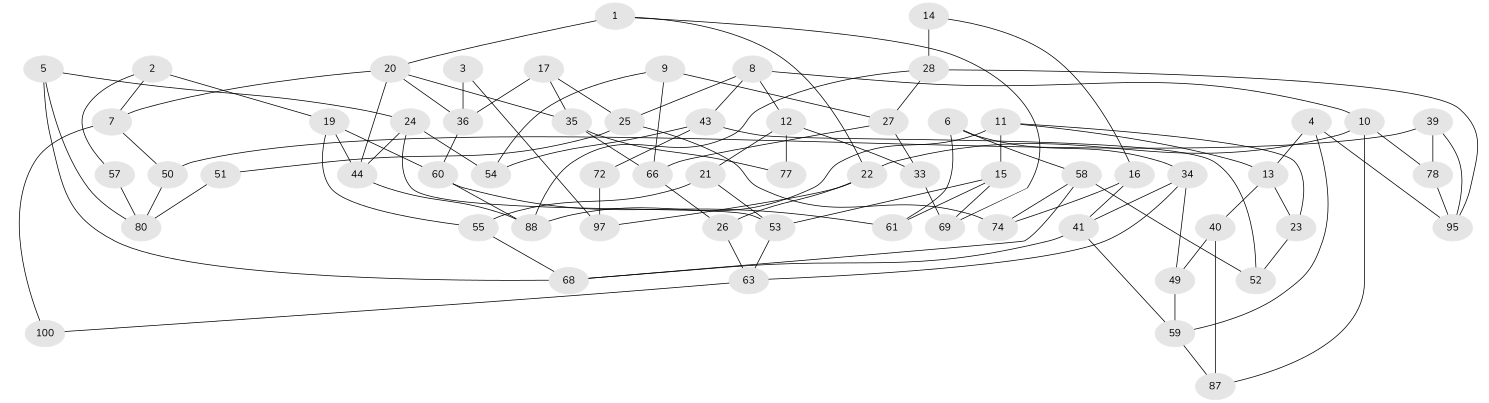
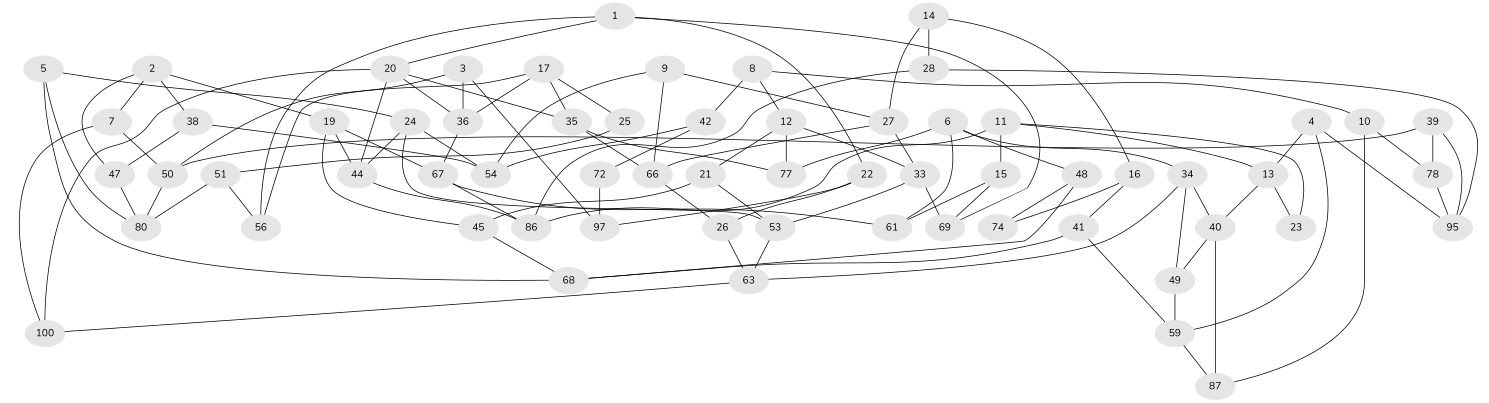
(248, 86) -> (147, 127)
(689, 96) -> none
(909, 96) -> (899, 66)
none -> (272, 111)
none -> (193, 122)
(706, 122) -> (706, 122)
none -> (850, 152)
(1222, 153) -> none
(115, 175) -> (115, 175)
(438, 175) -> (438, 175)
(1082, 175) -> (1082, 175)
(893, 200) -> (849, 204)
(1133, 201) -> (1201, 201)
(804, 203) -> none
none -> (261, 228)
(478, 228) -> (478, 228)
(531, 228) -> (531, 228)
(1256, 281) -> none
